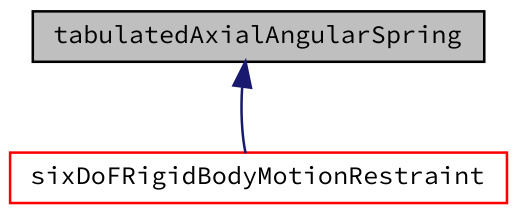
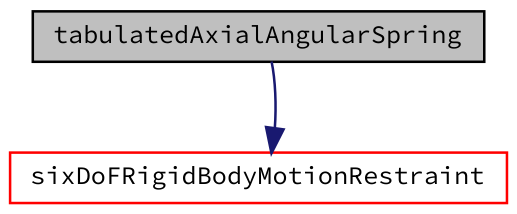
(242, 120) -> (275, 95)
